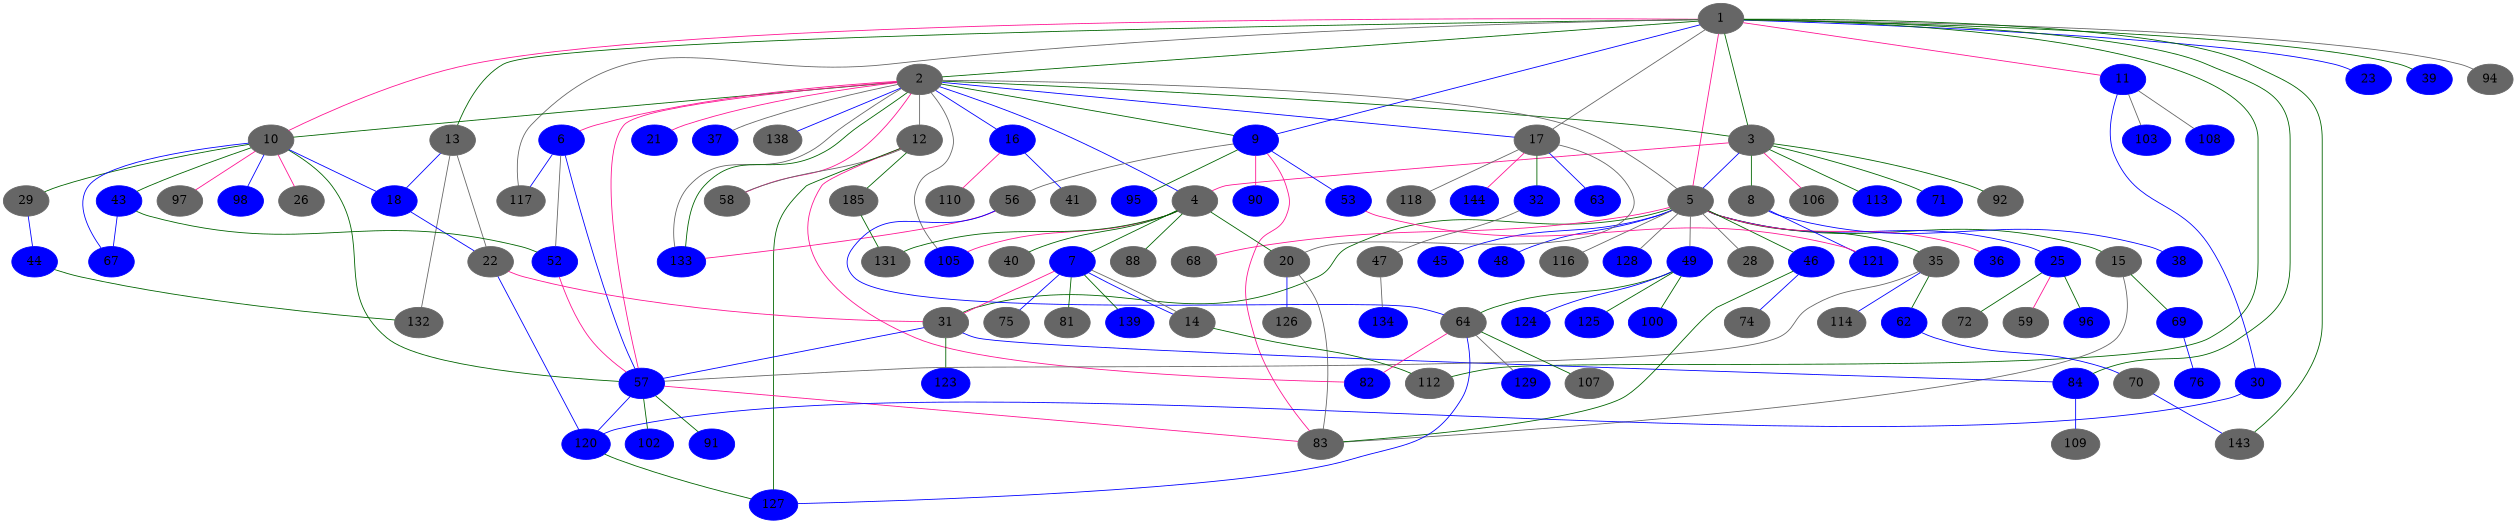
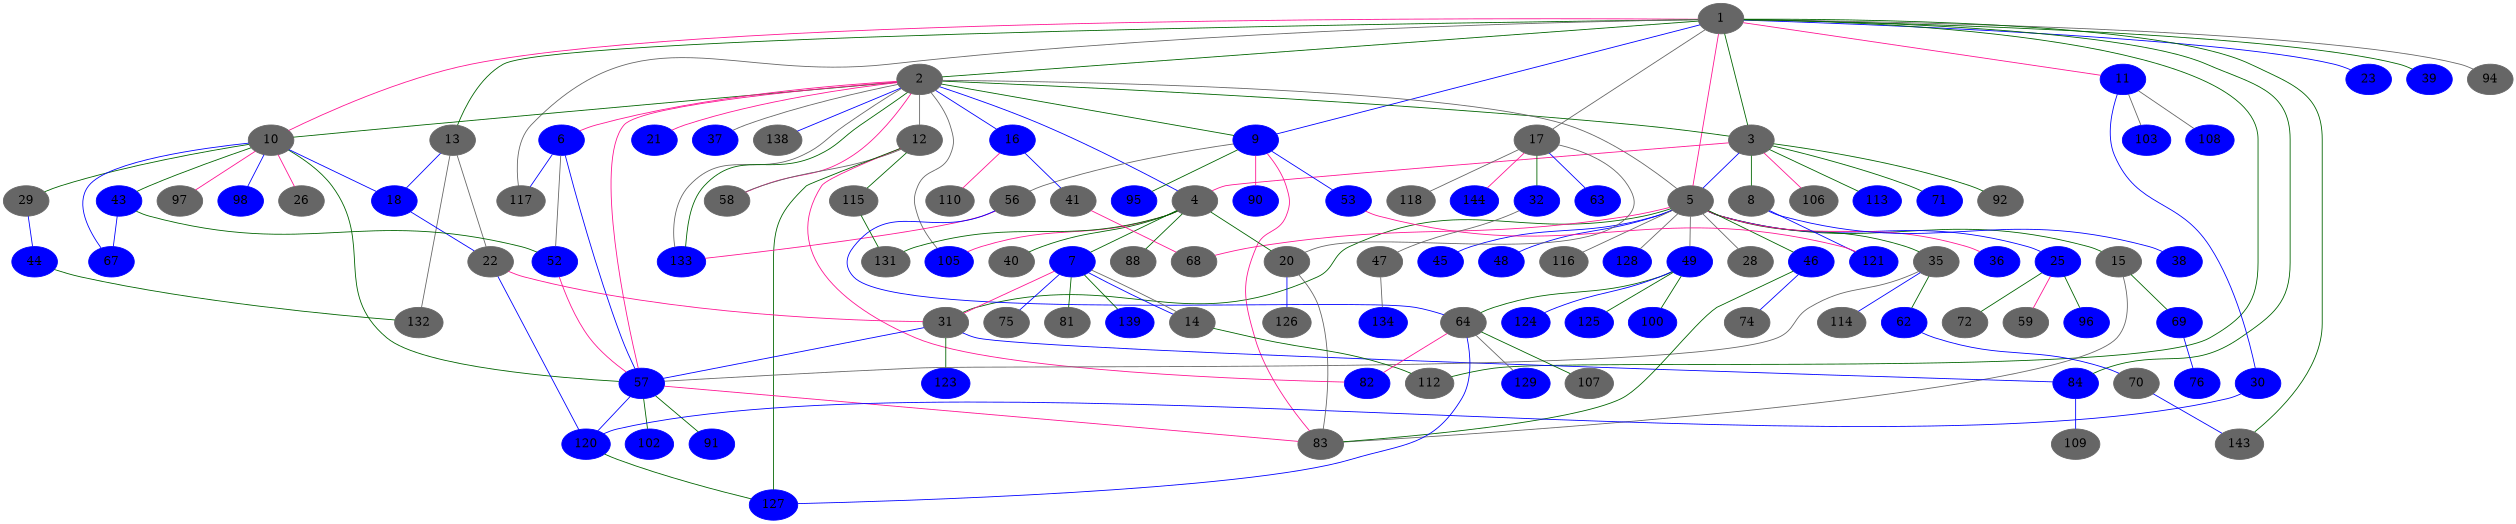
(1228, 110) -> none
(854, 201) -> (854, 201)
none -> (1140, 234)
